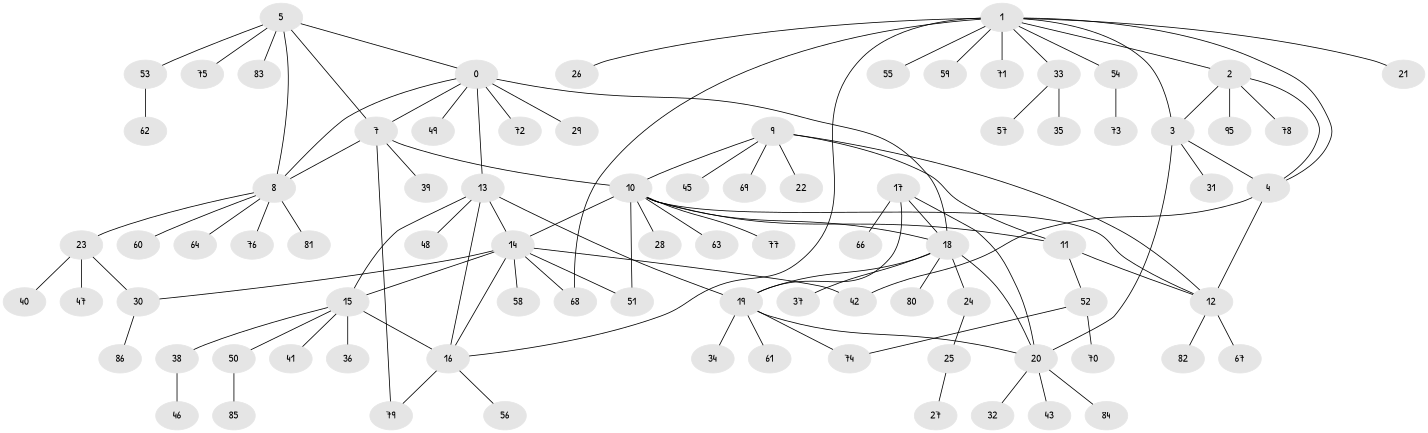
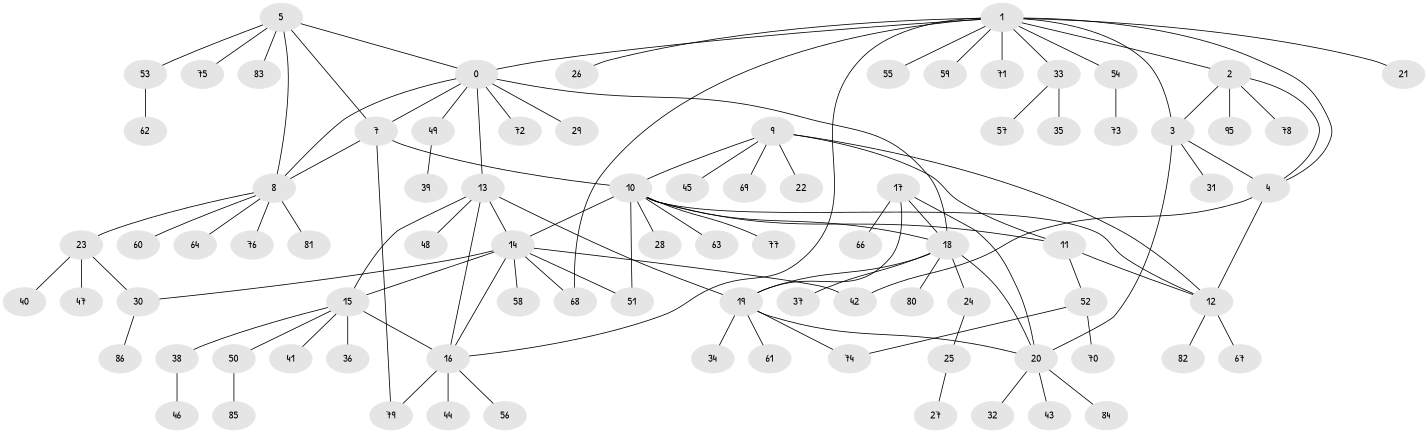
none -> (629, 50)
(401, 160) -> (430, 160)
none -> (448, 416)
